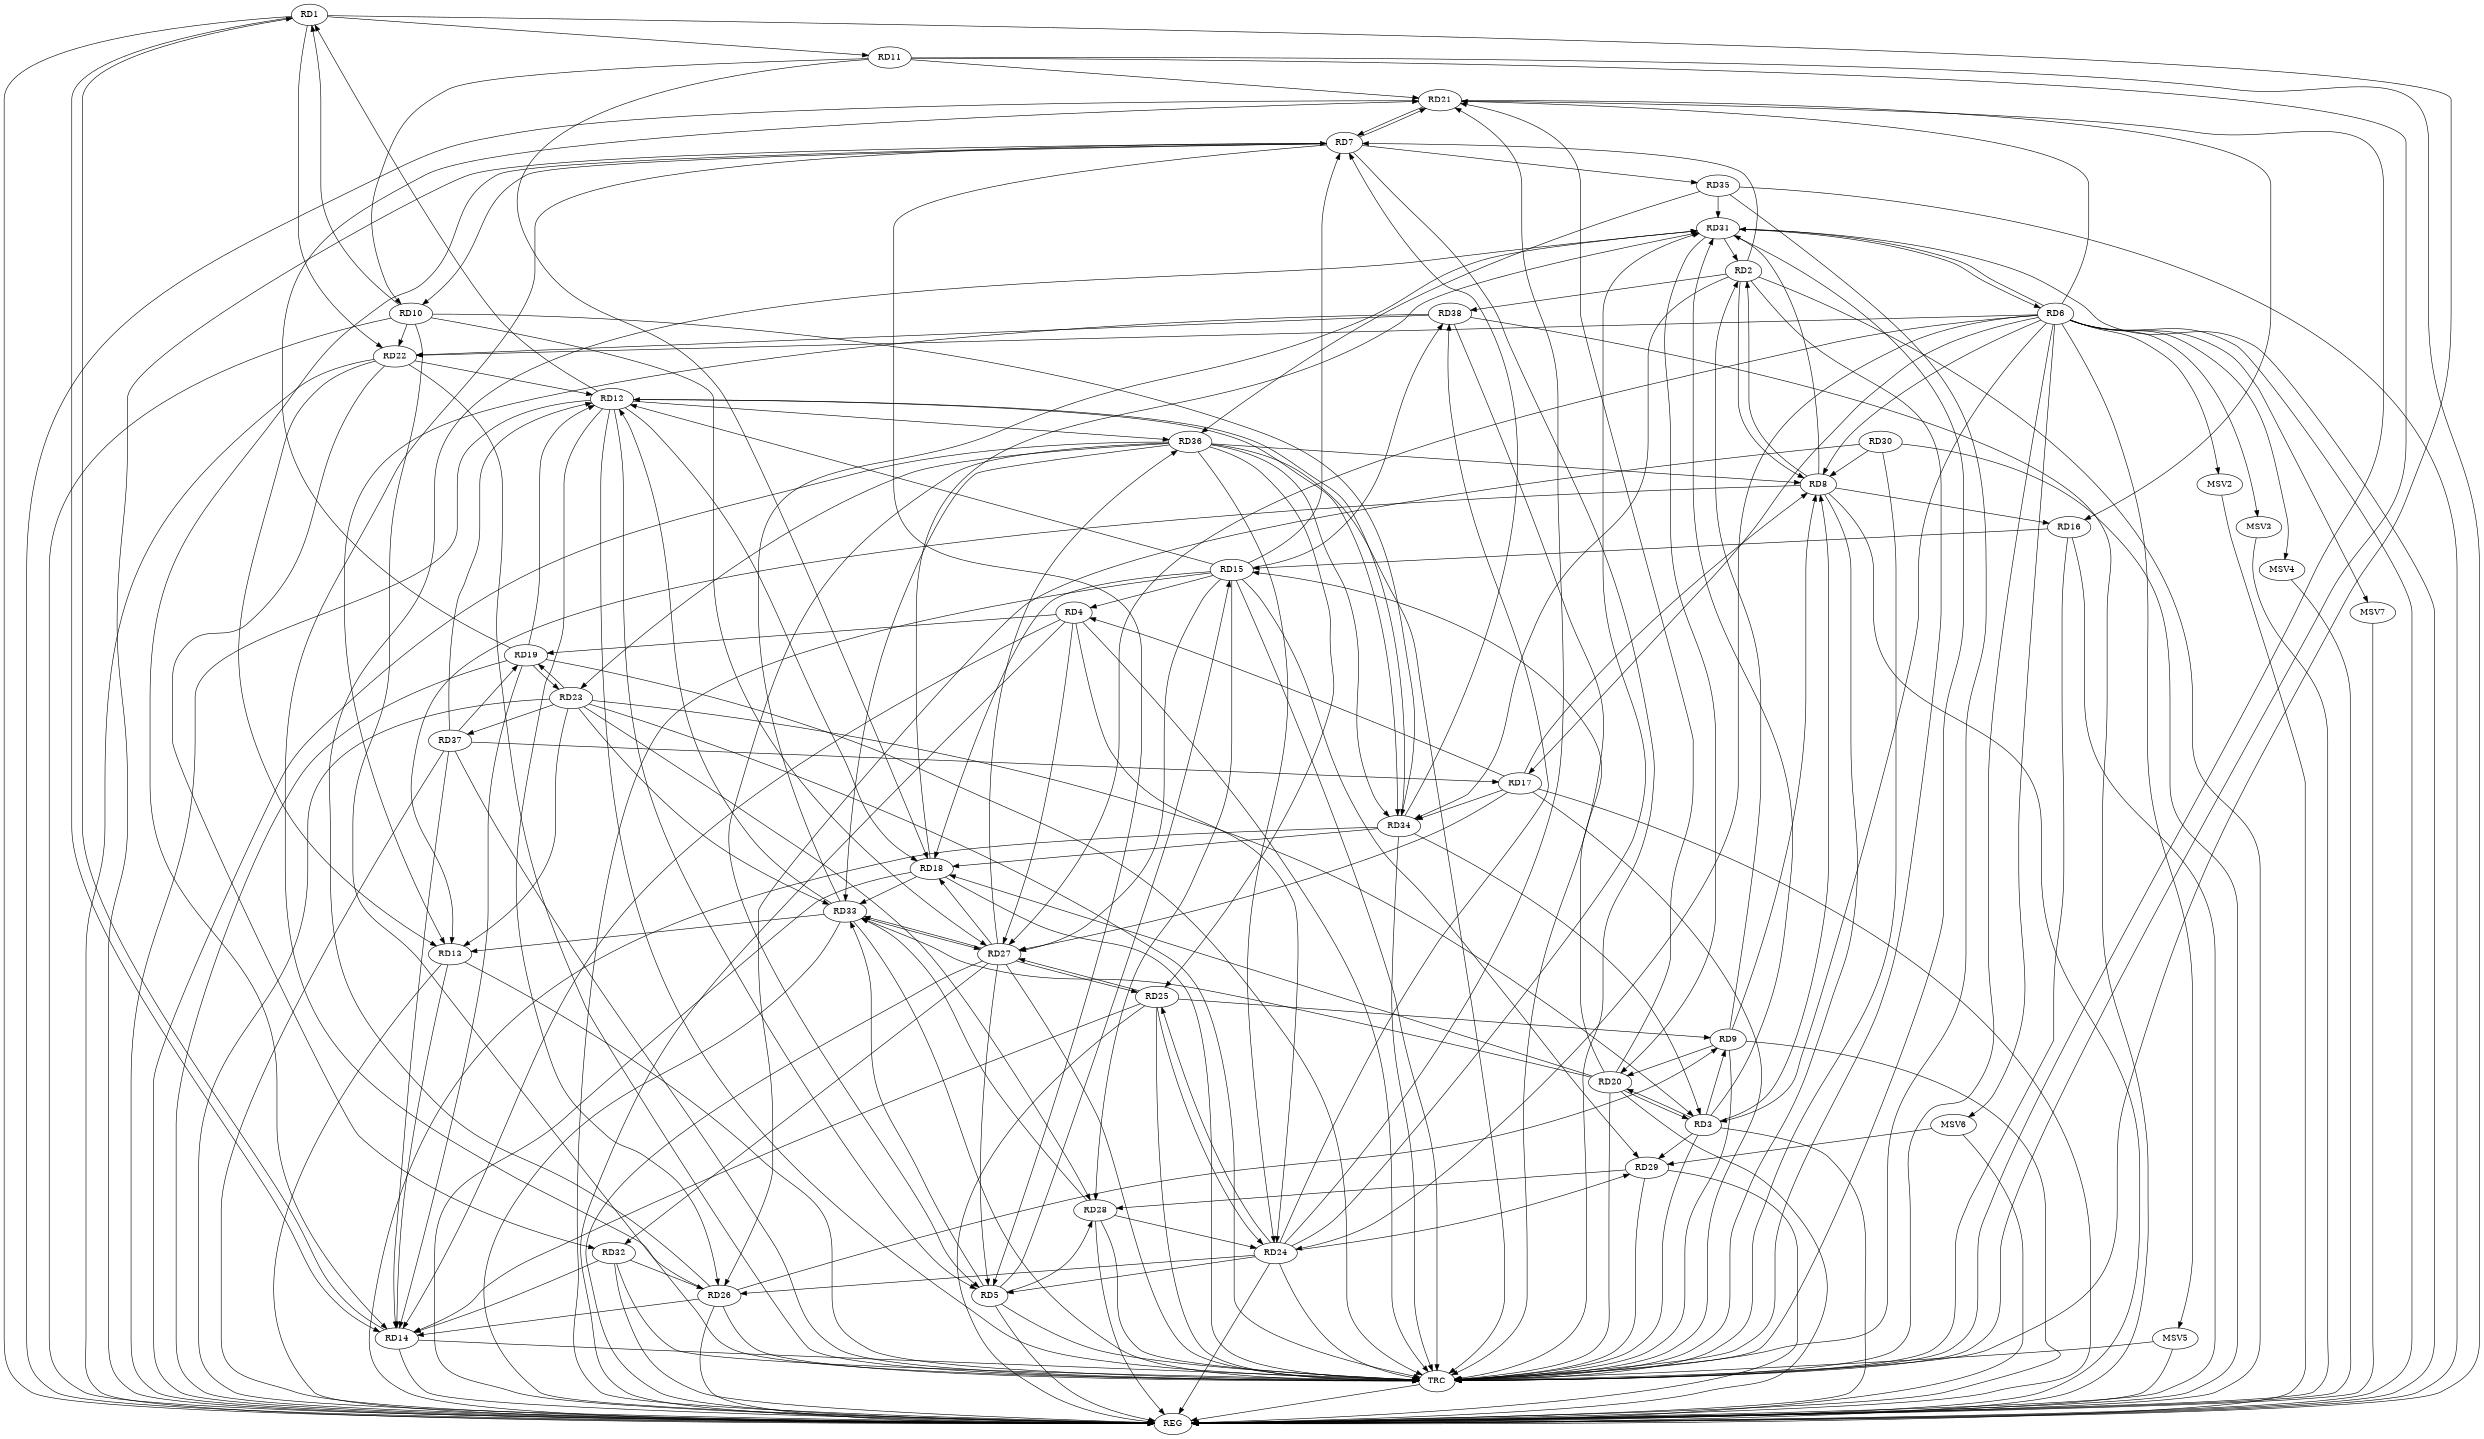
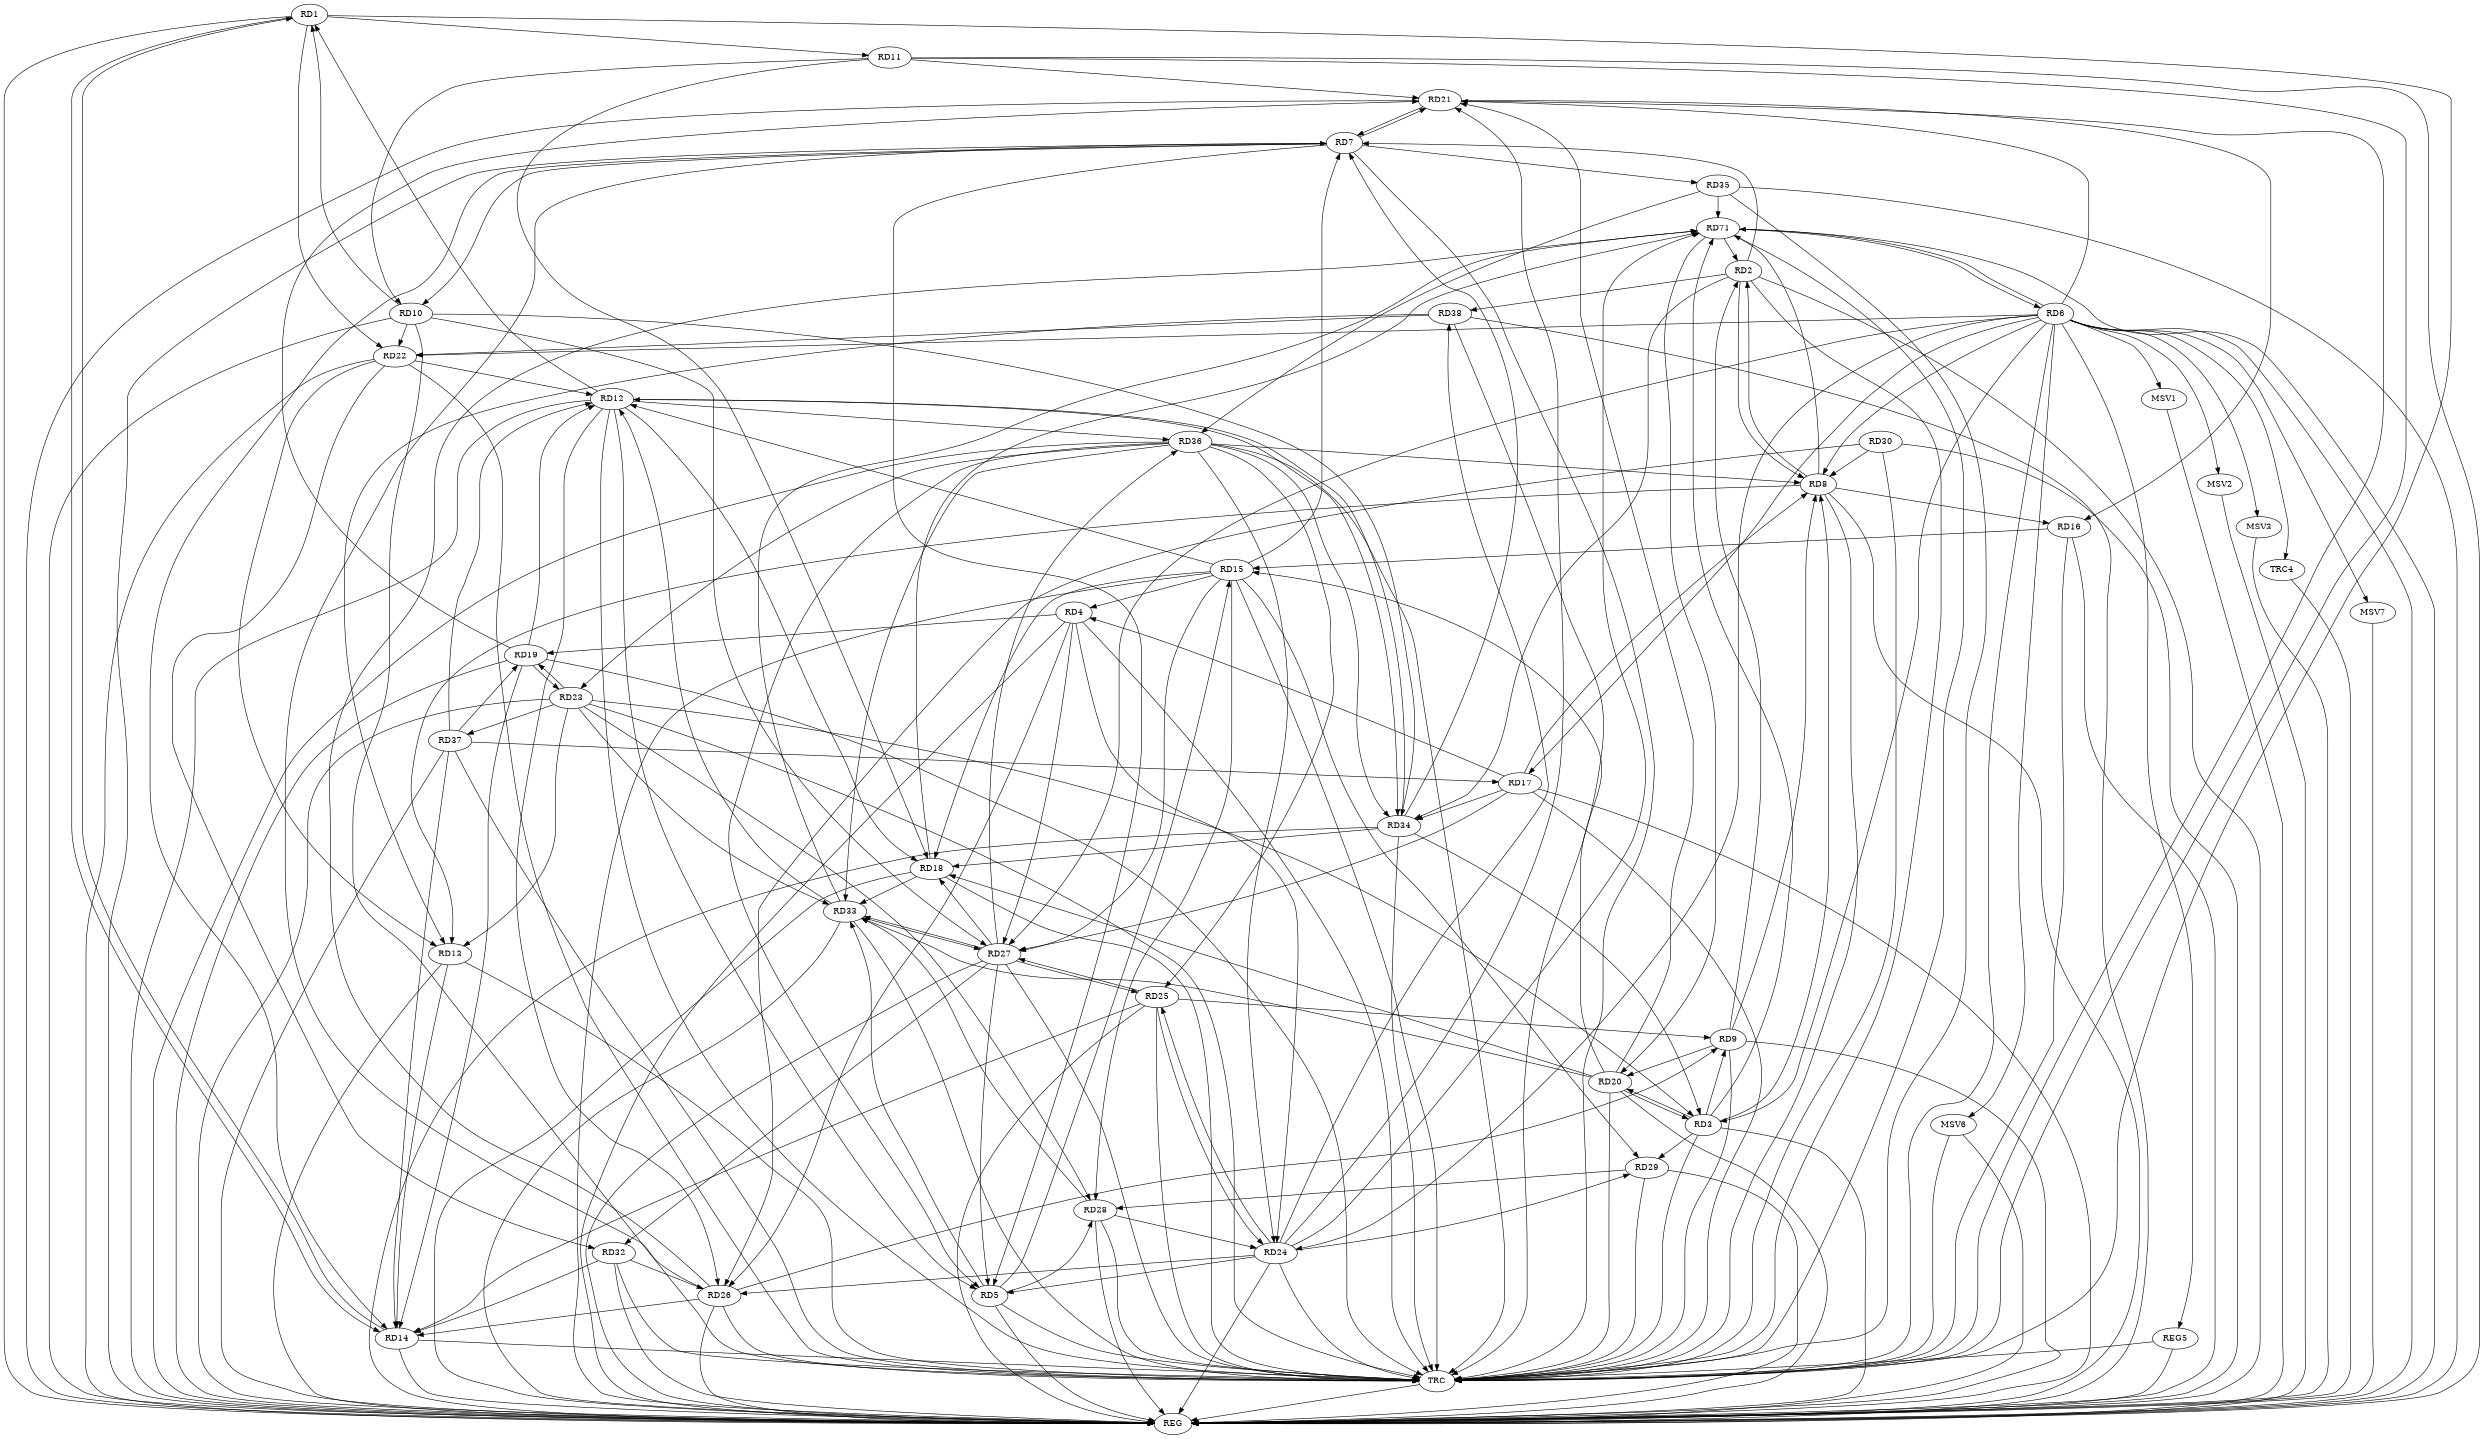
(1718, 228) -> (1718, 228)
none -> (2164, 399)
(1377, 477) -> none
(2282, 570) -> (2282, 570)
(646, 890) -> (909, 957)
(642, 933) -> none
(1796, 1147) -> (1902, 1355)
(2175, 1339) -> (2175, 1339)
